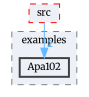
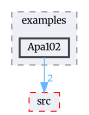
(44, 38) -> (44, 71)
